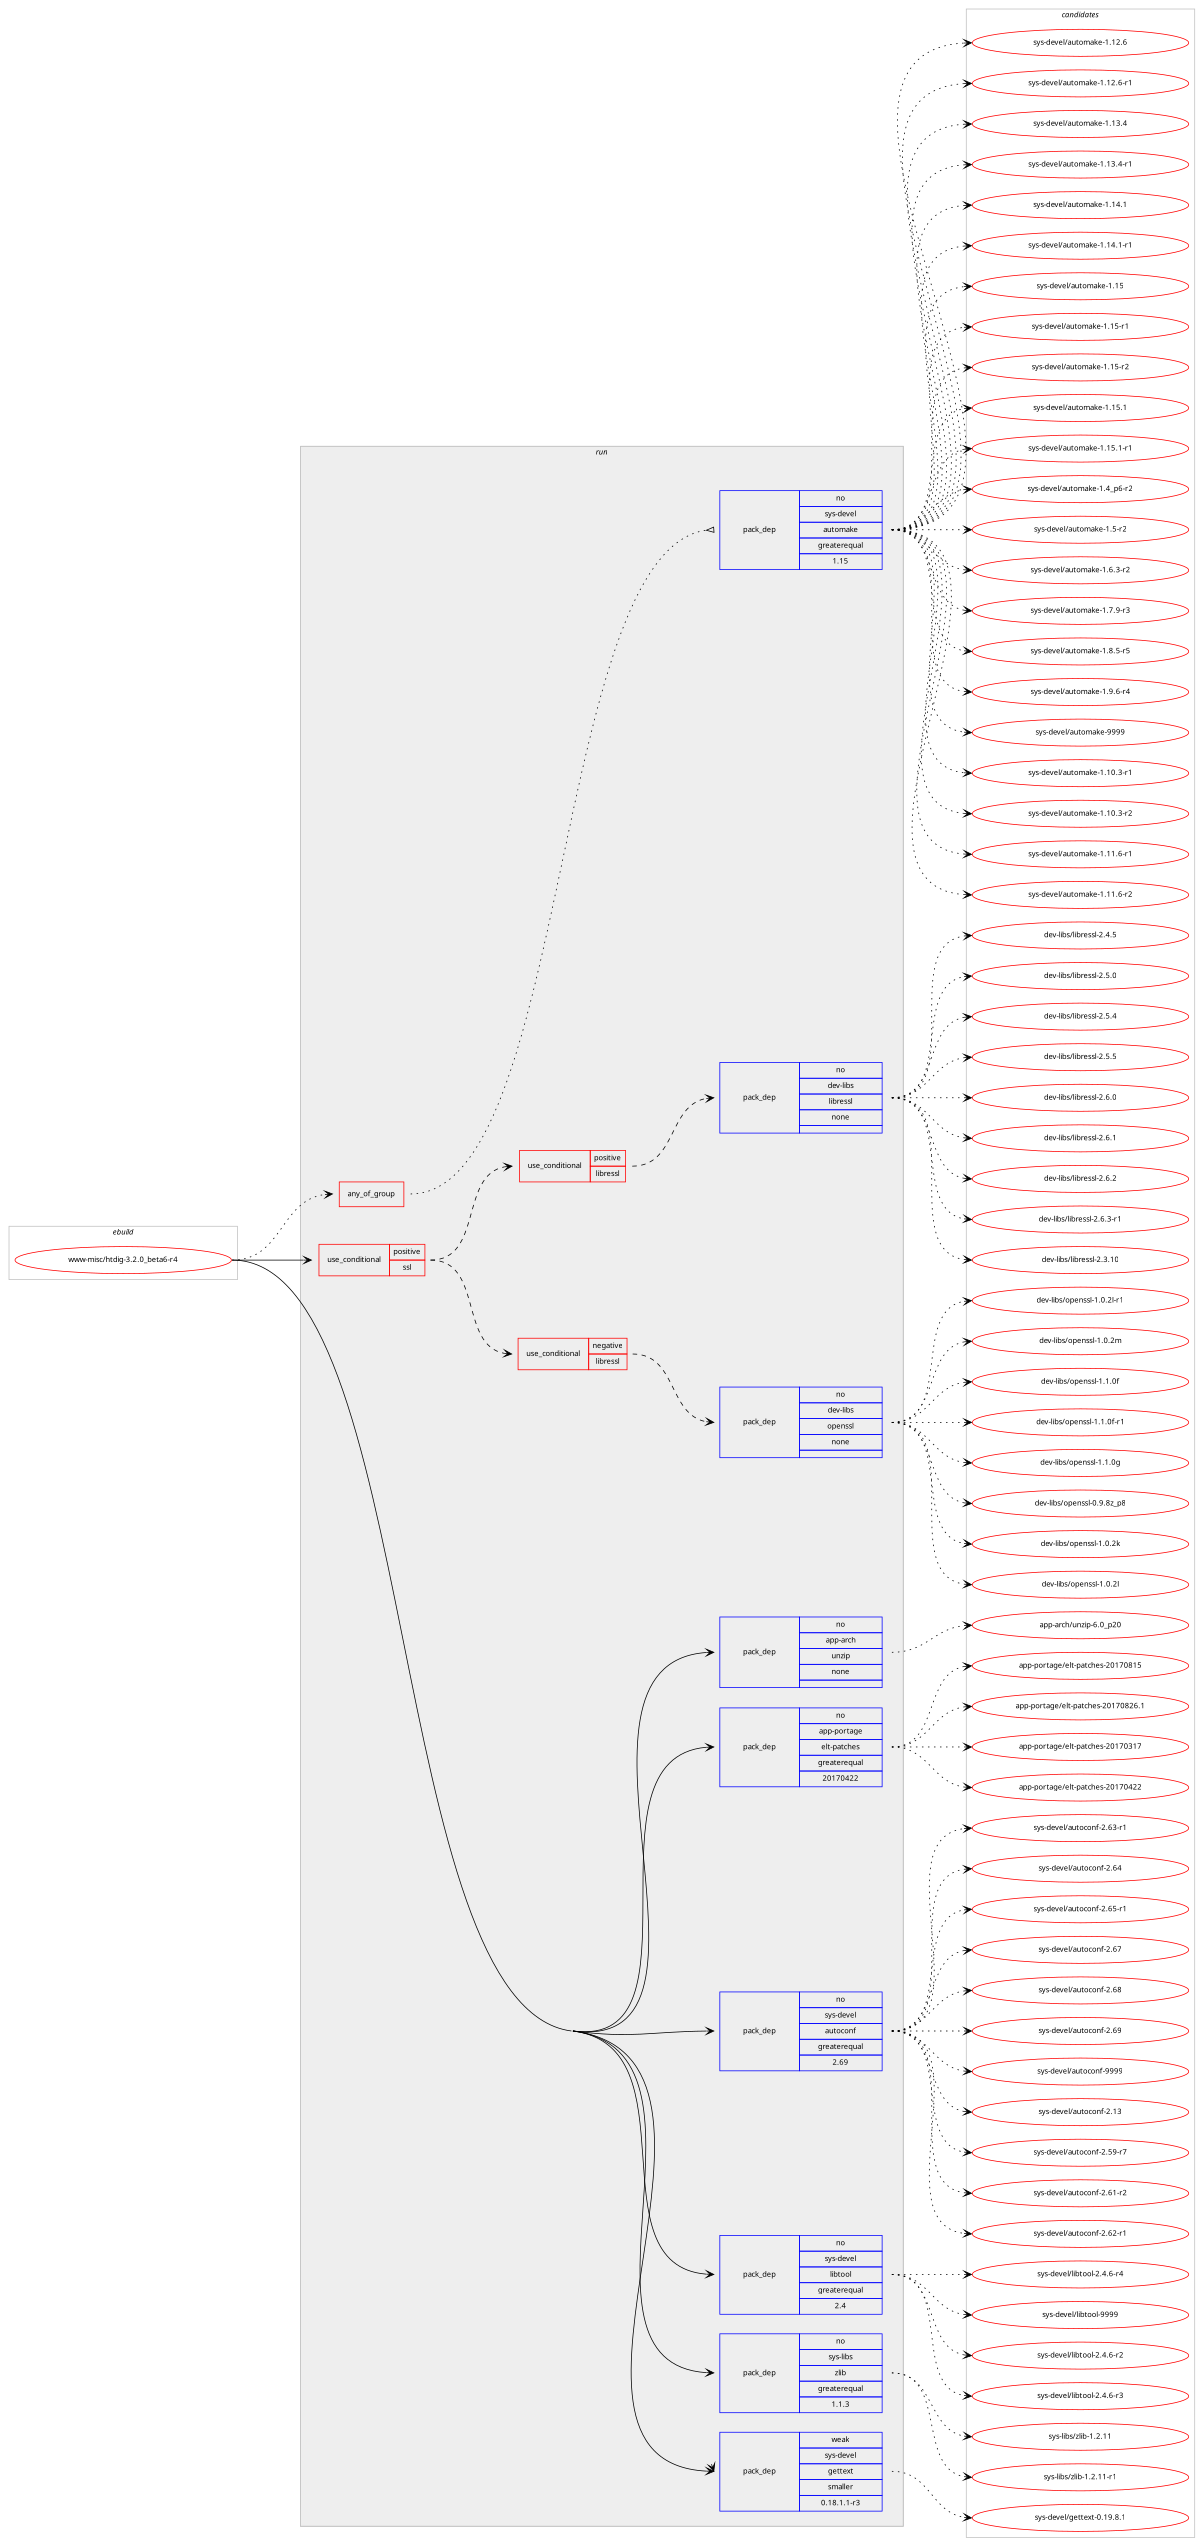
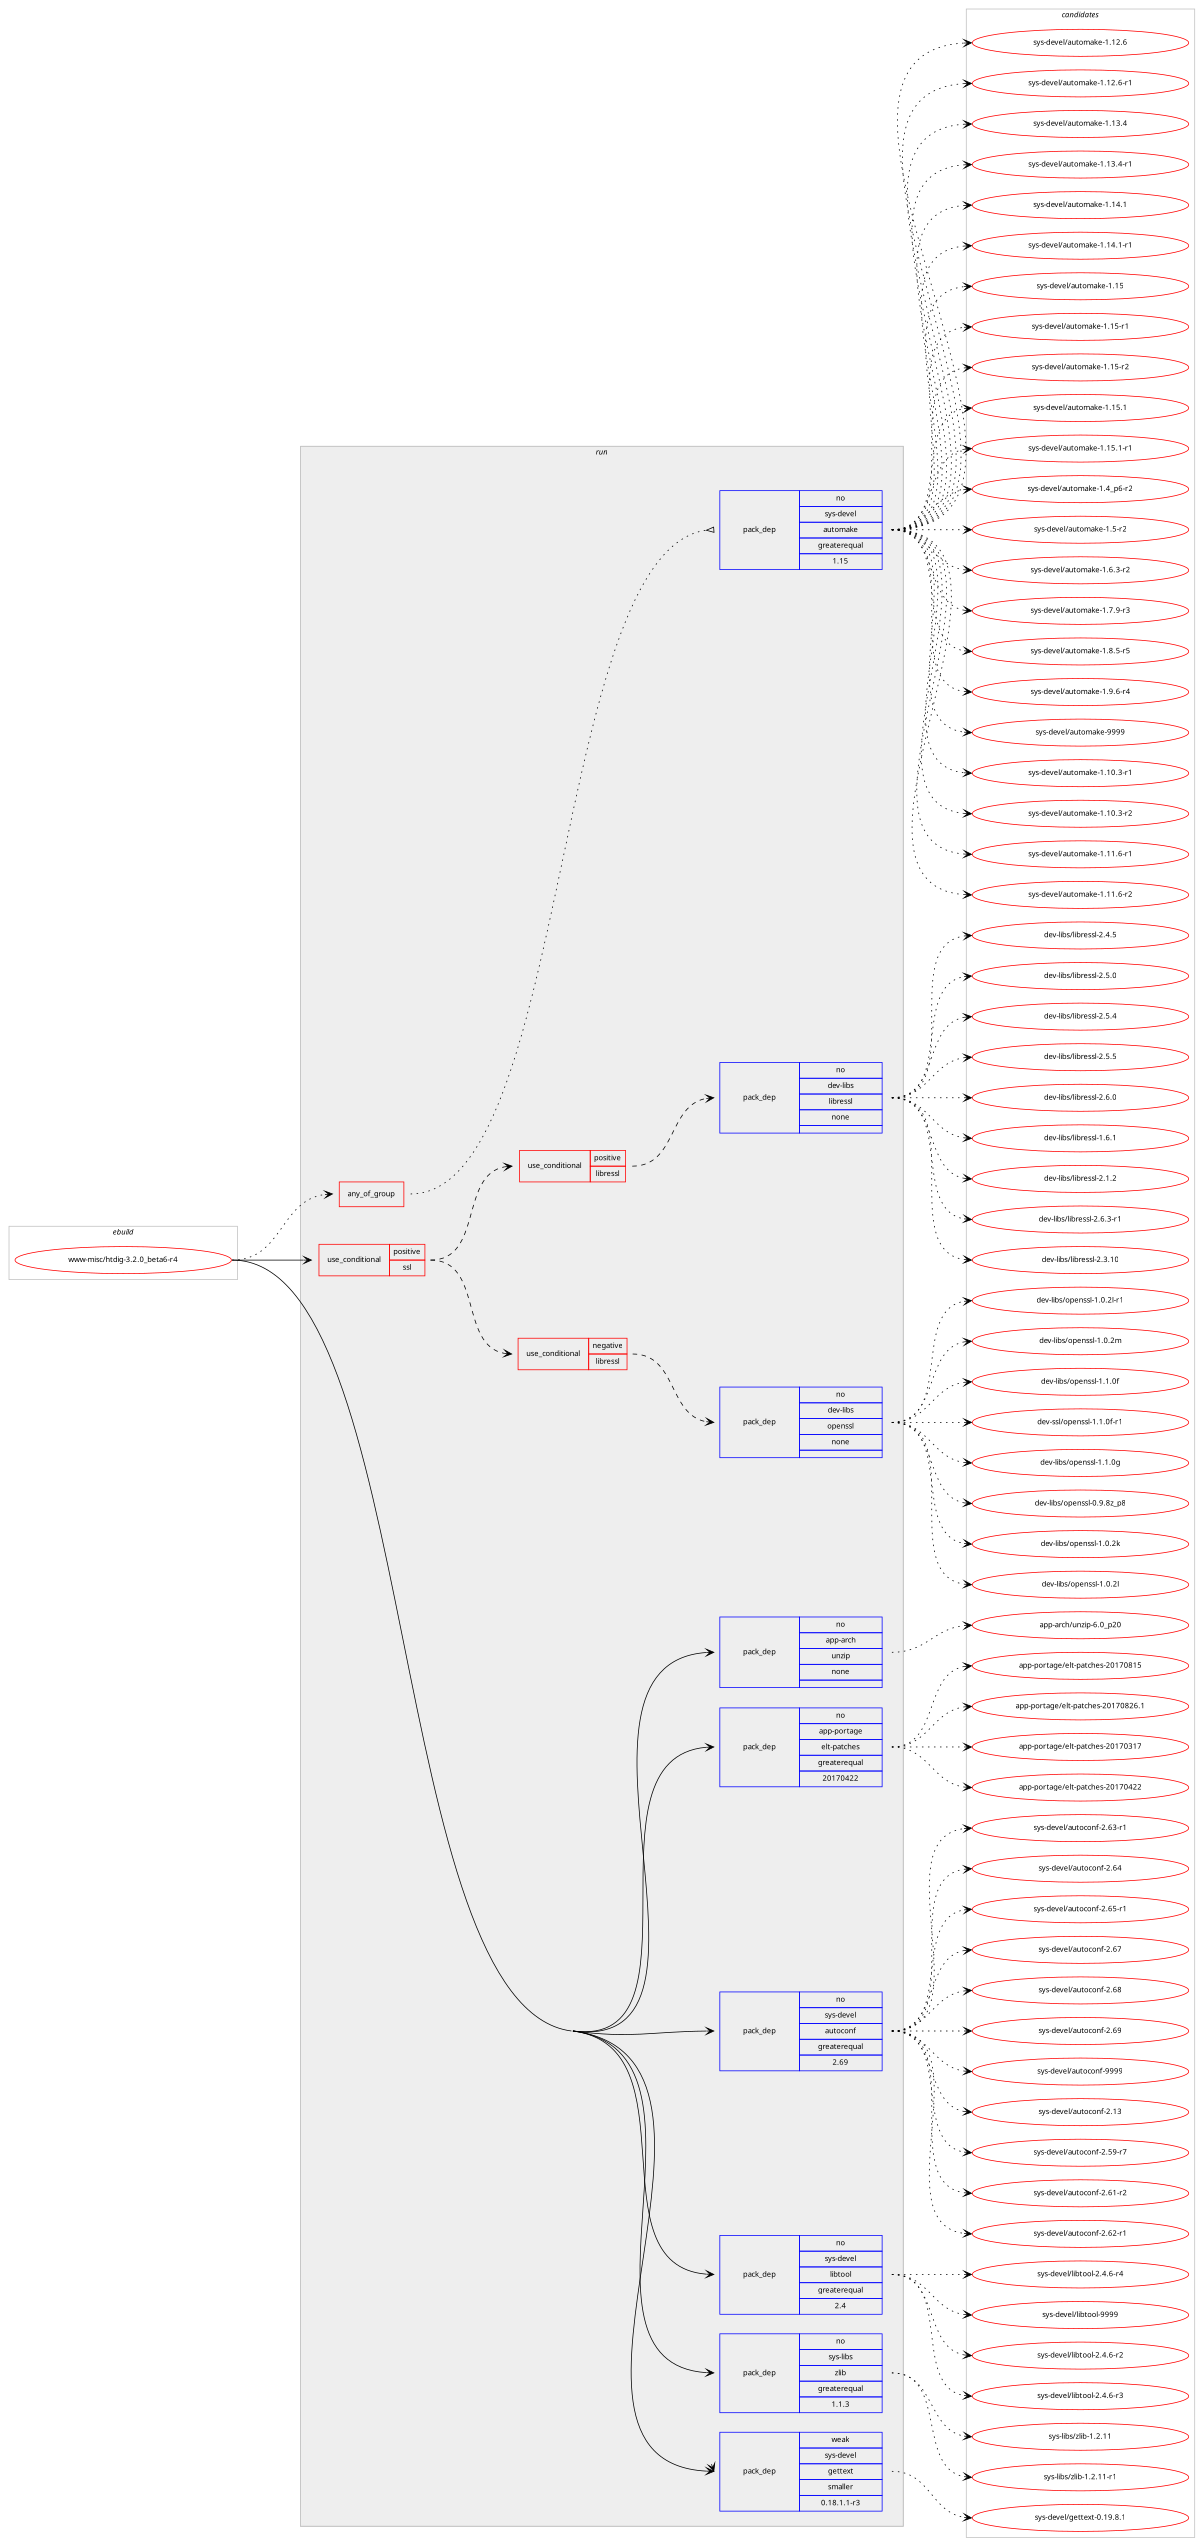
(1080, 1138) -> (1080, 1138)
(1080, 1179) -> (1080, 1179)
(1080, 1422) -> (1080, 1422)
